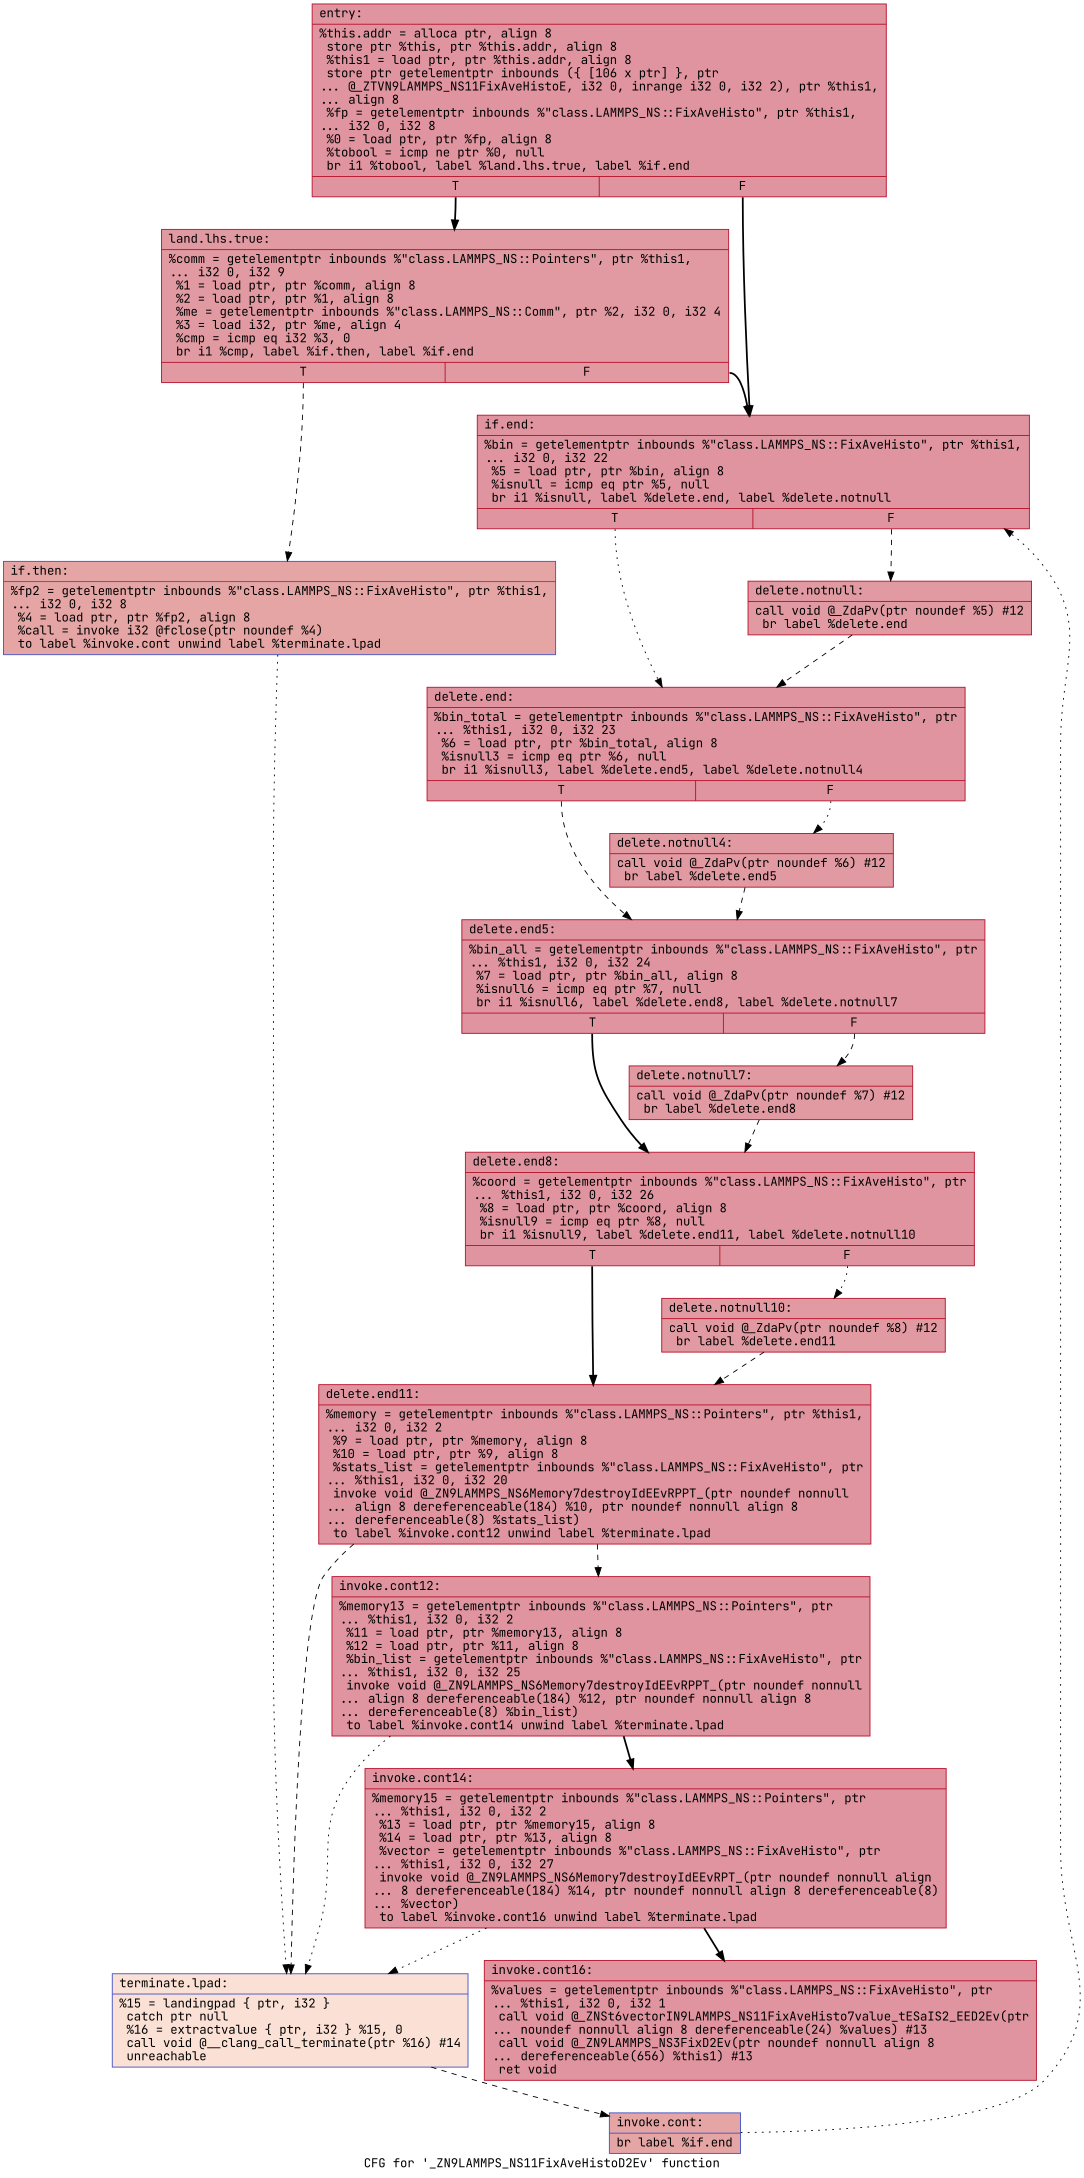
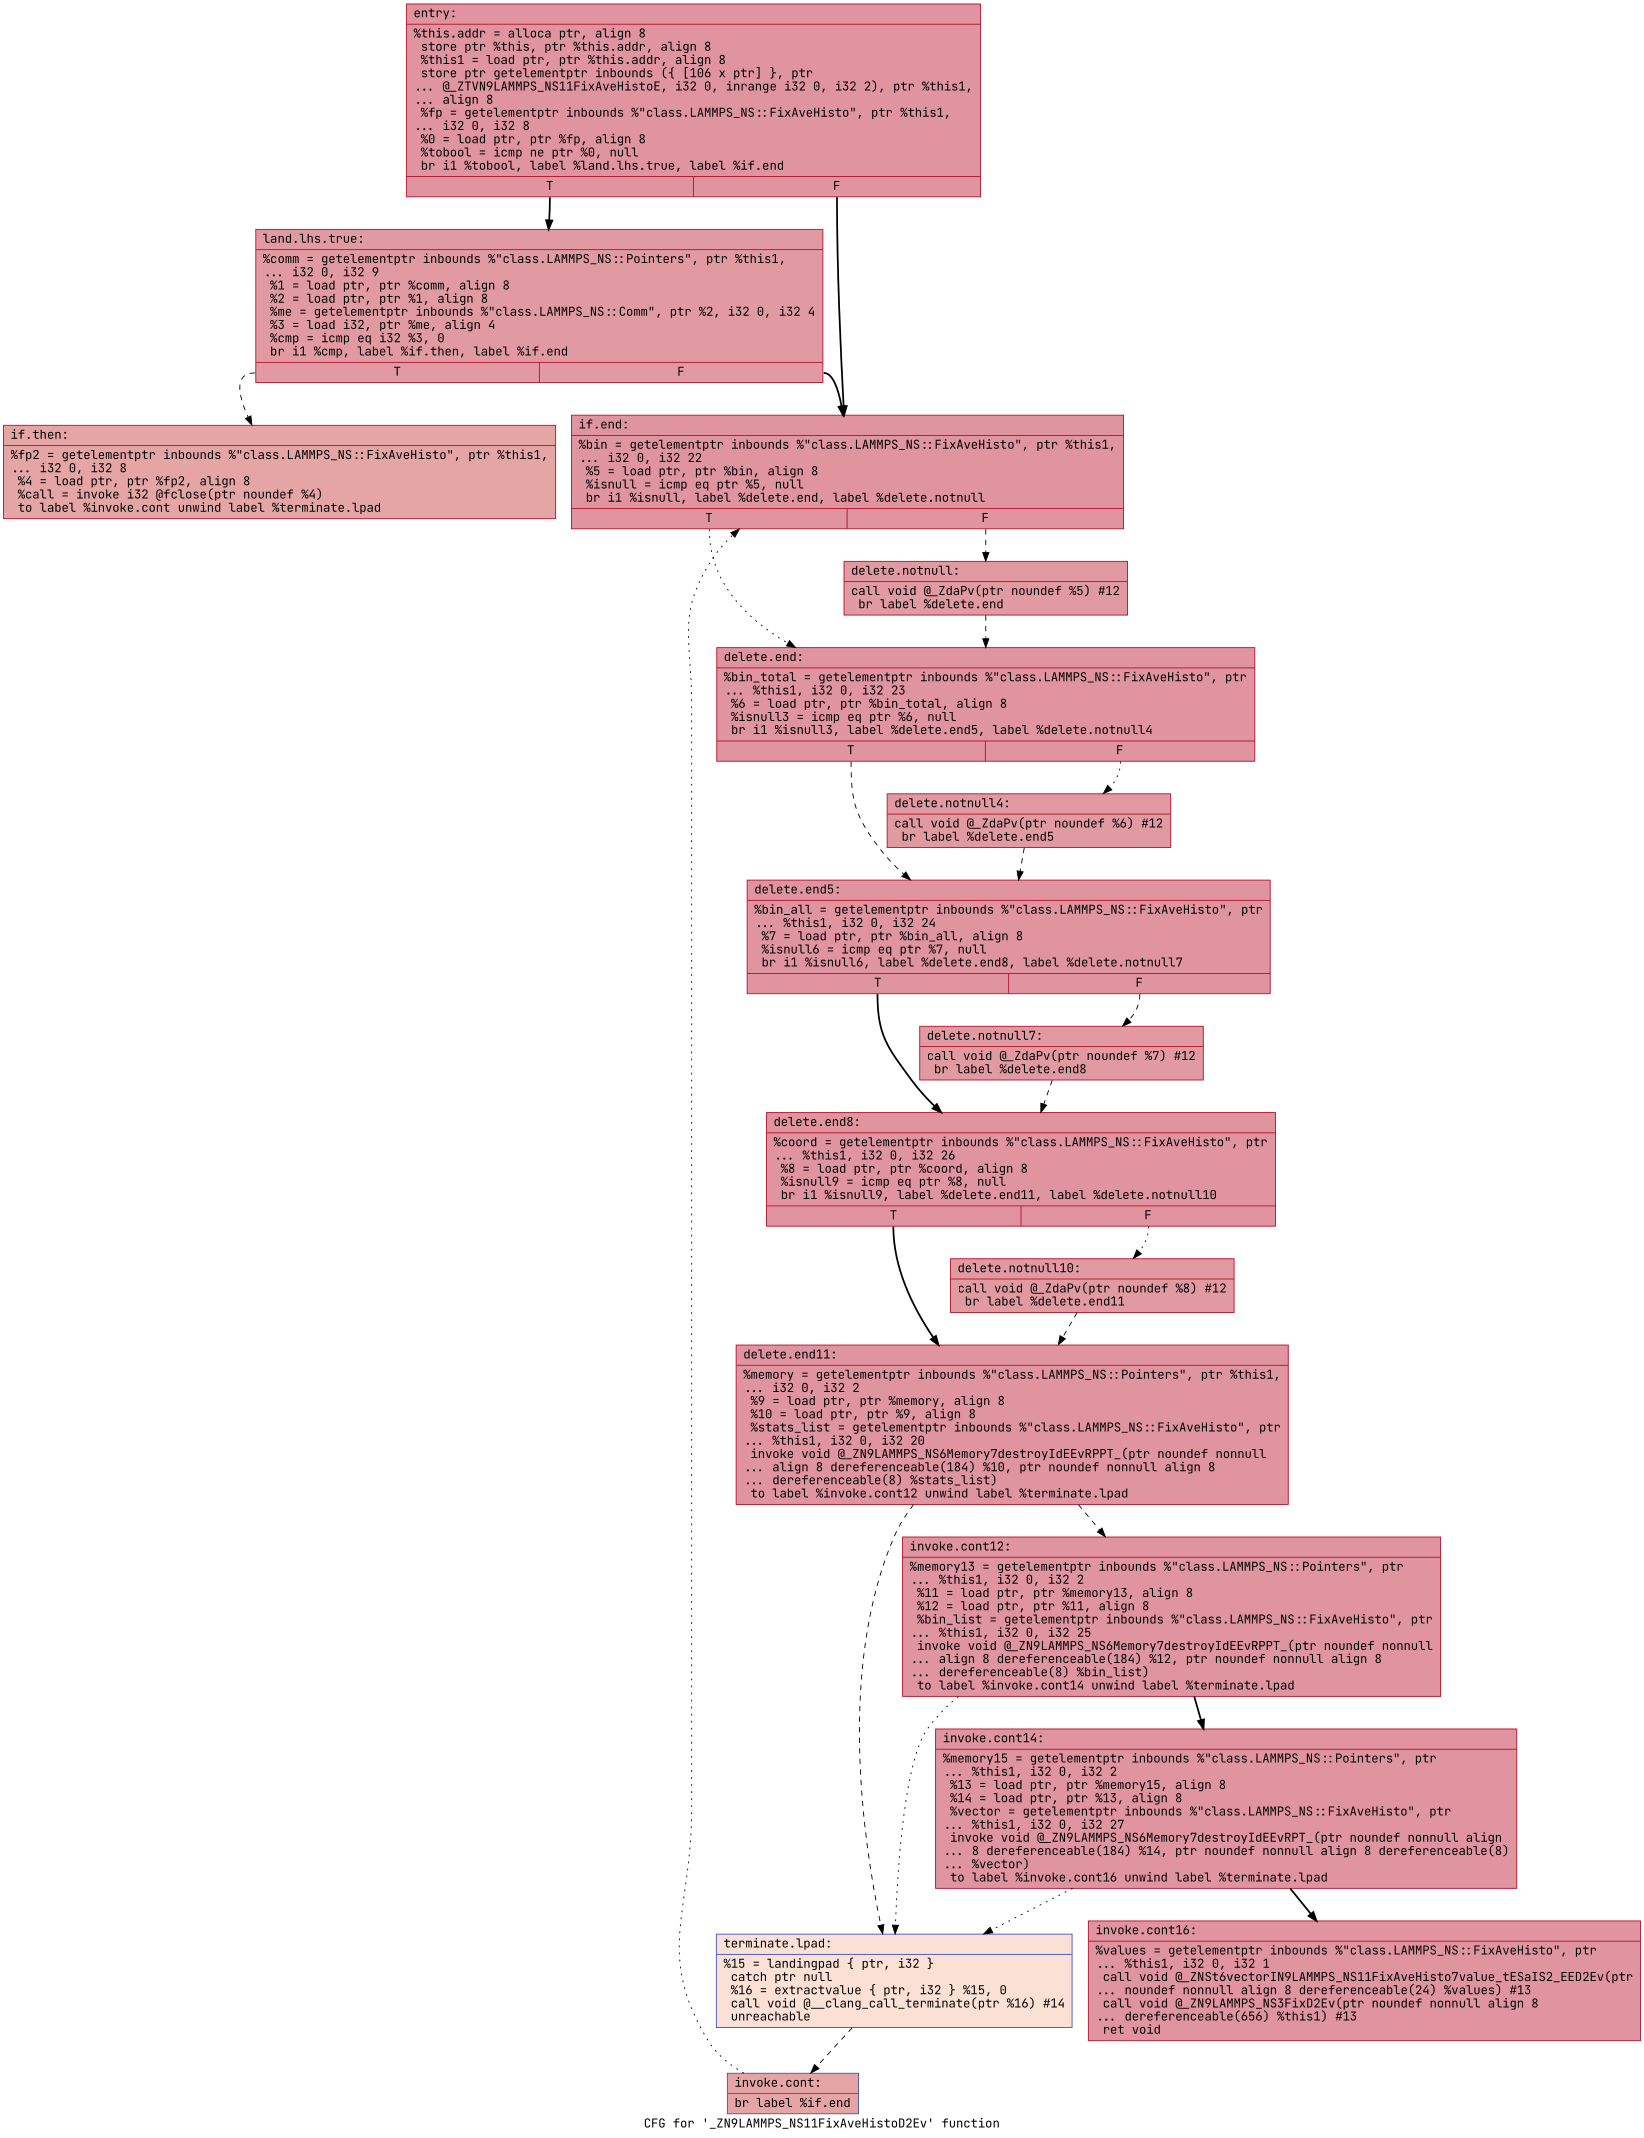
(280, 608) -> (280, 472)
(273, 1310) -> none
